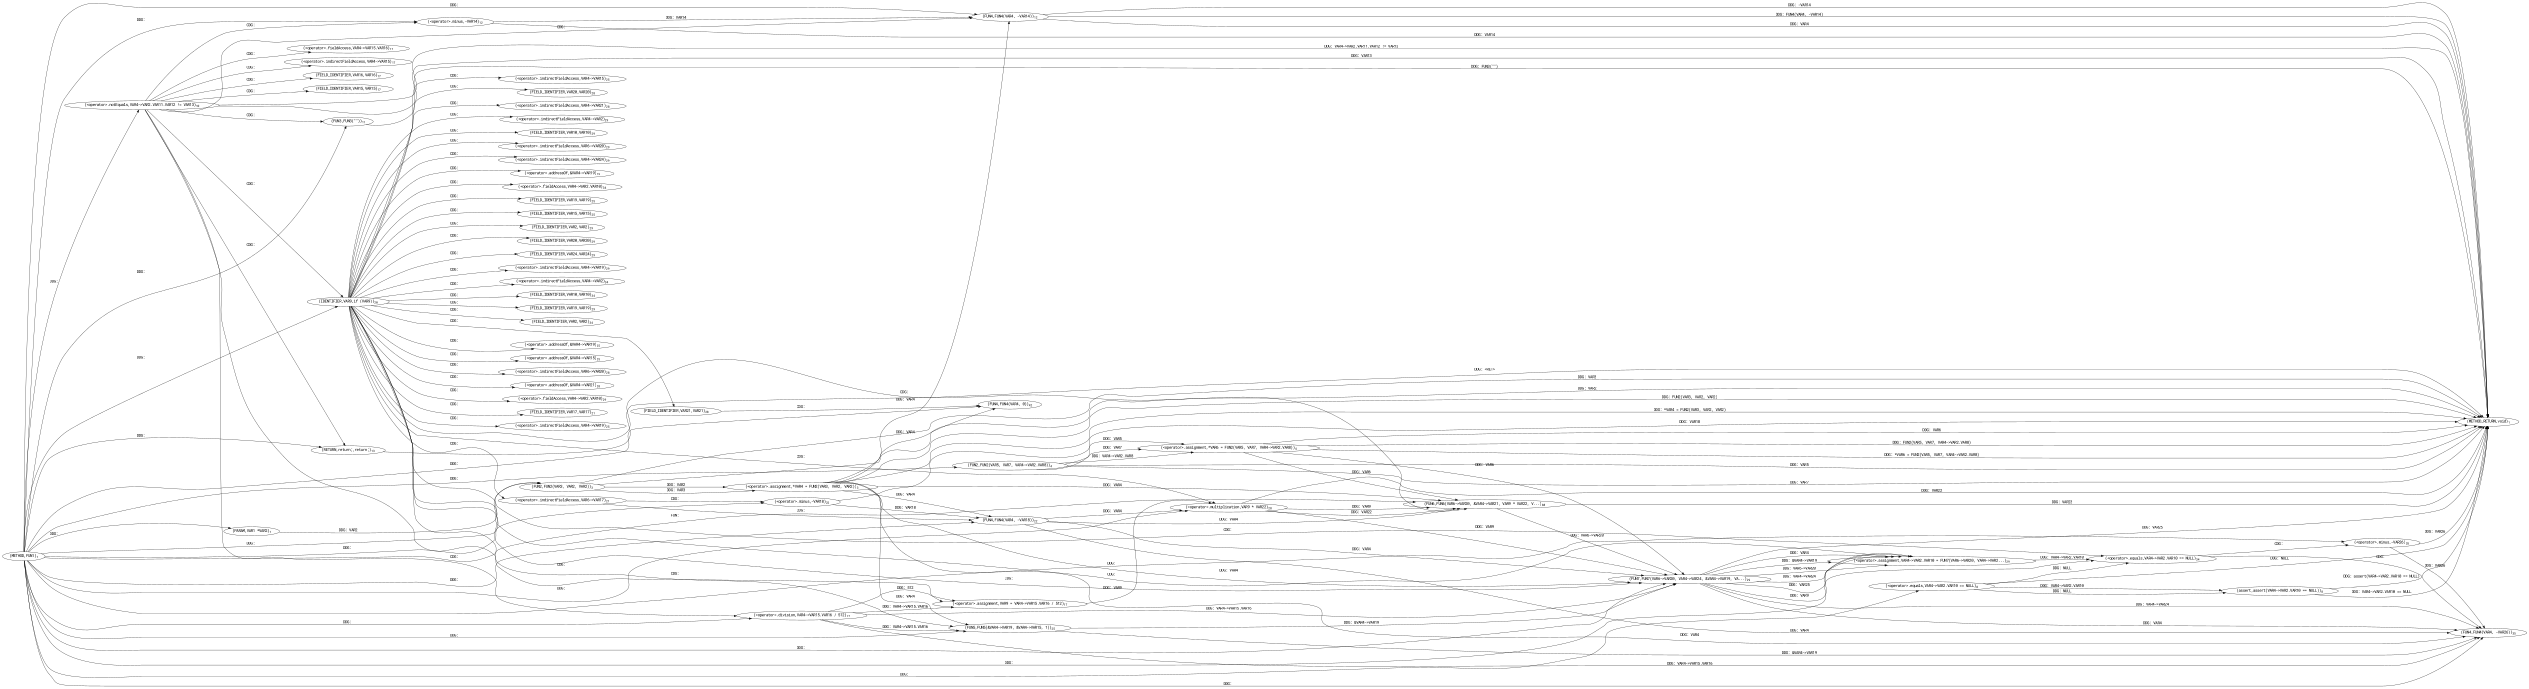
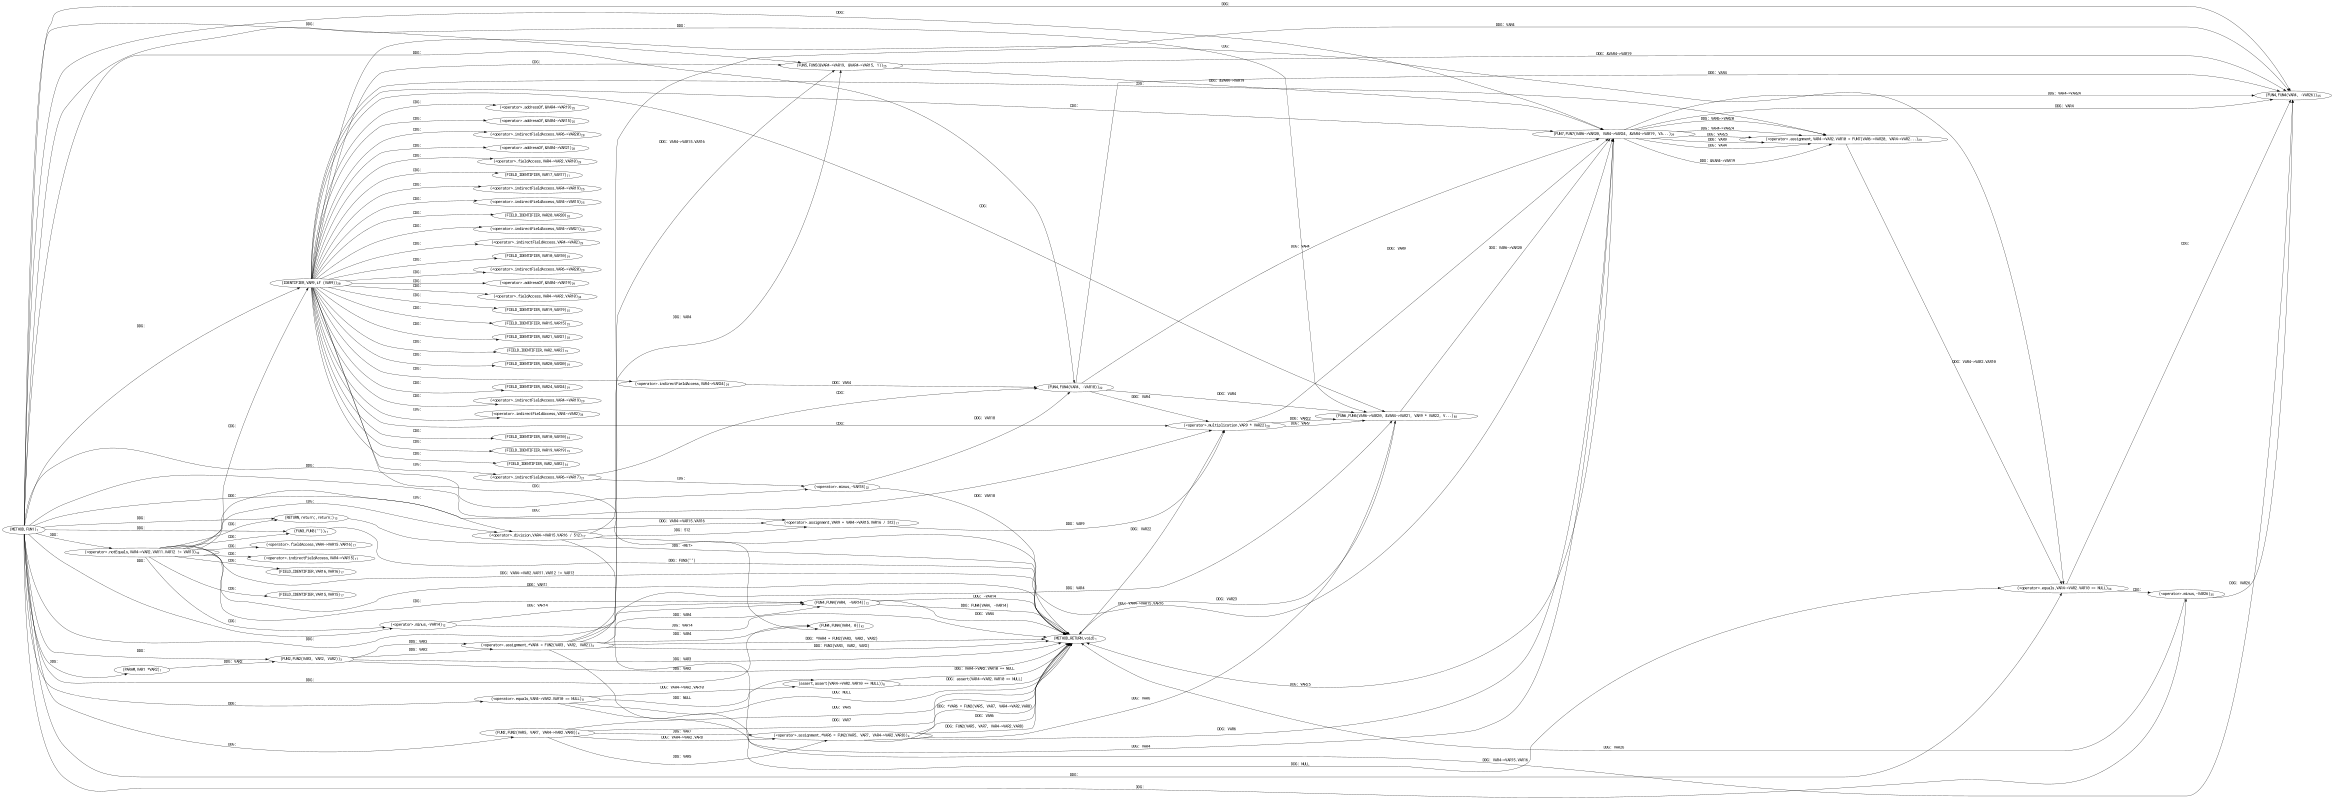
(849, 410) -> (545, 492)
(1877, 493) -> (1158, 539)
(916, 502) -> (890, 386)
(676, 516) -> (682, 26)
